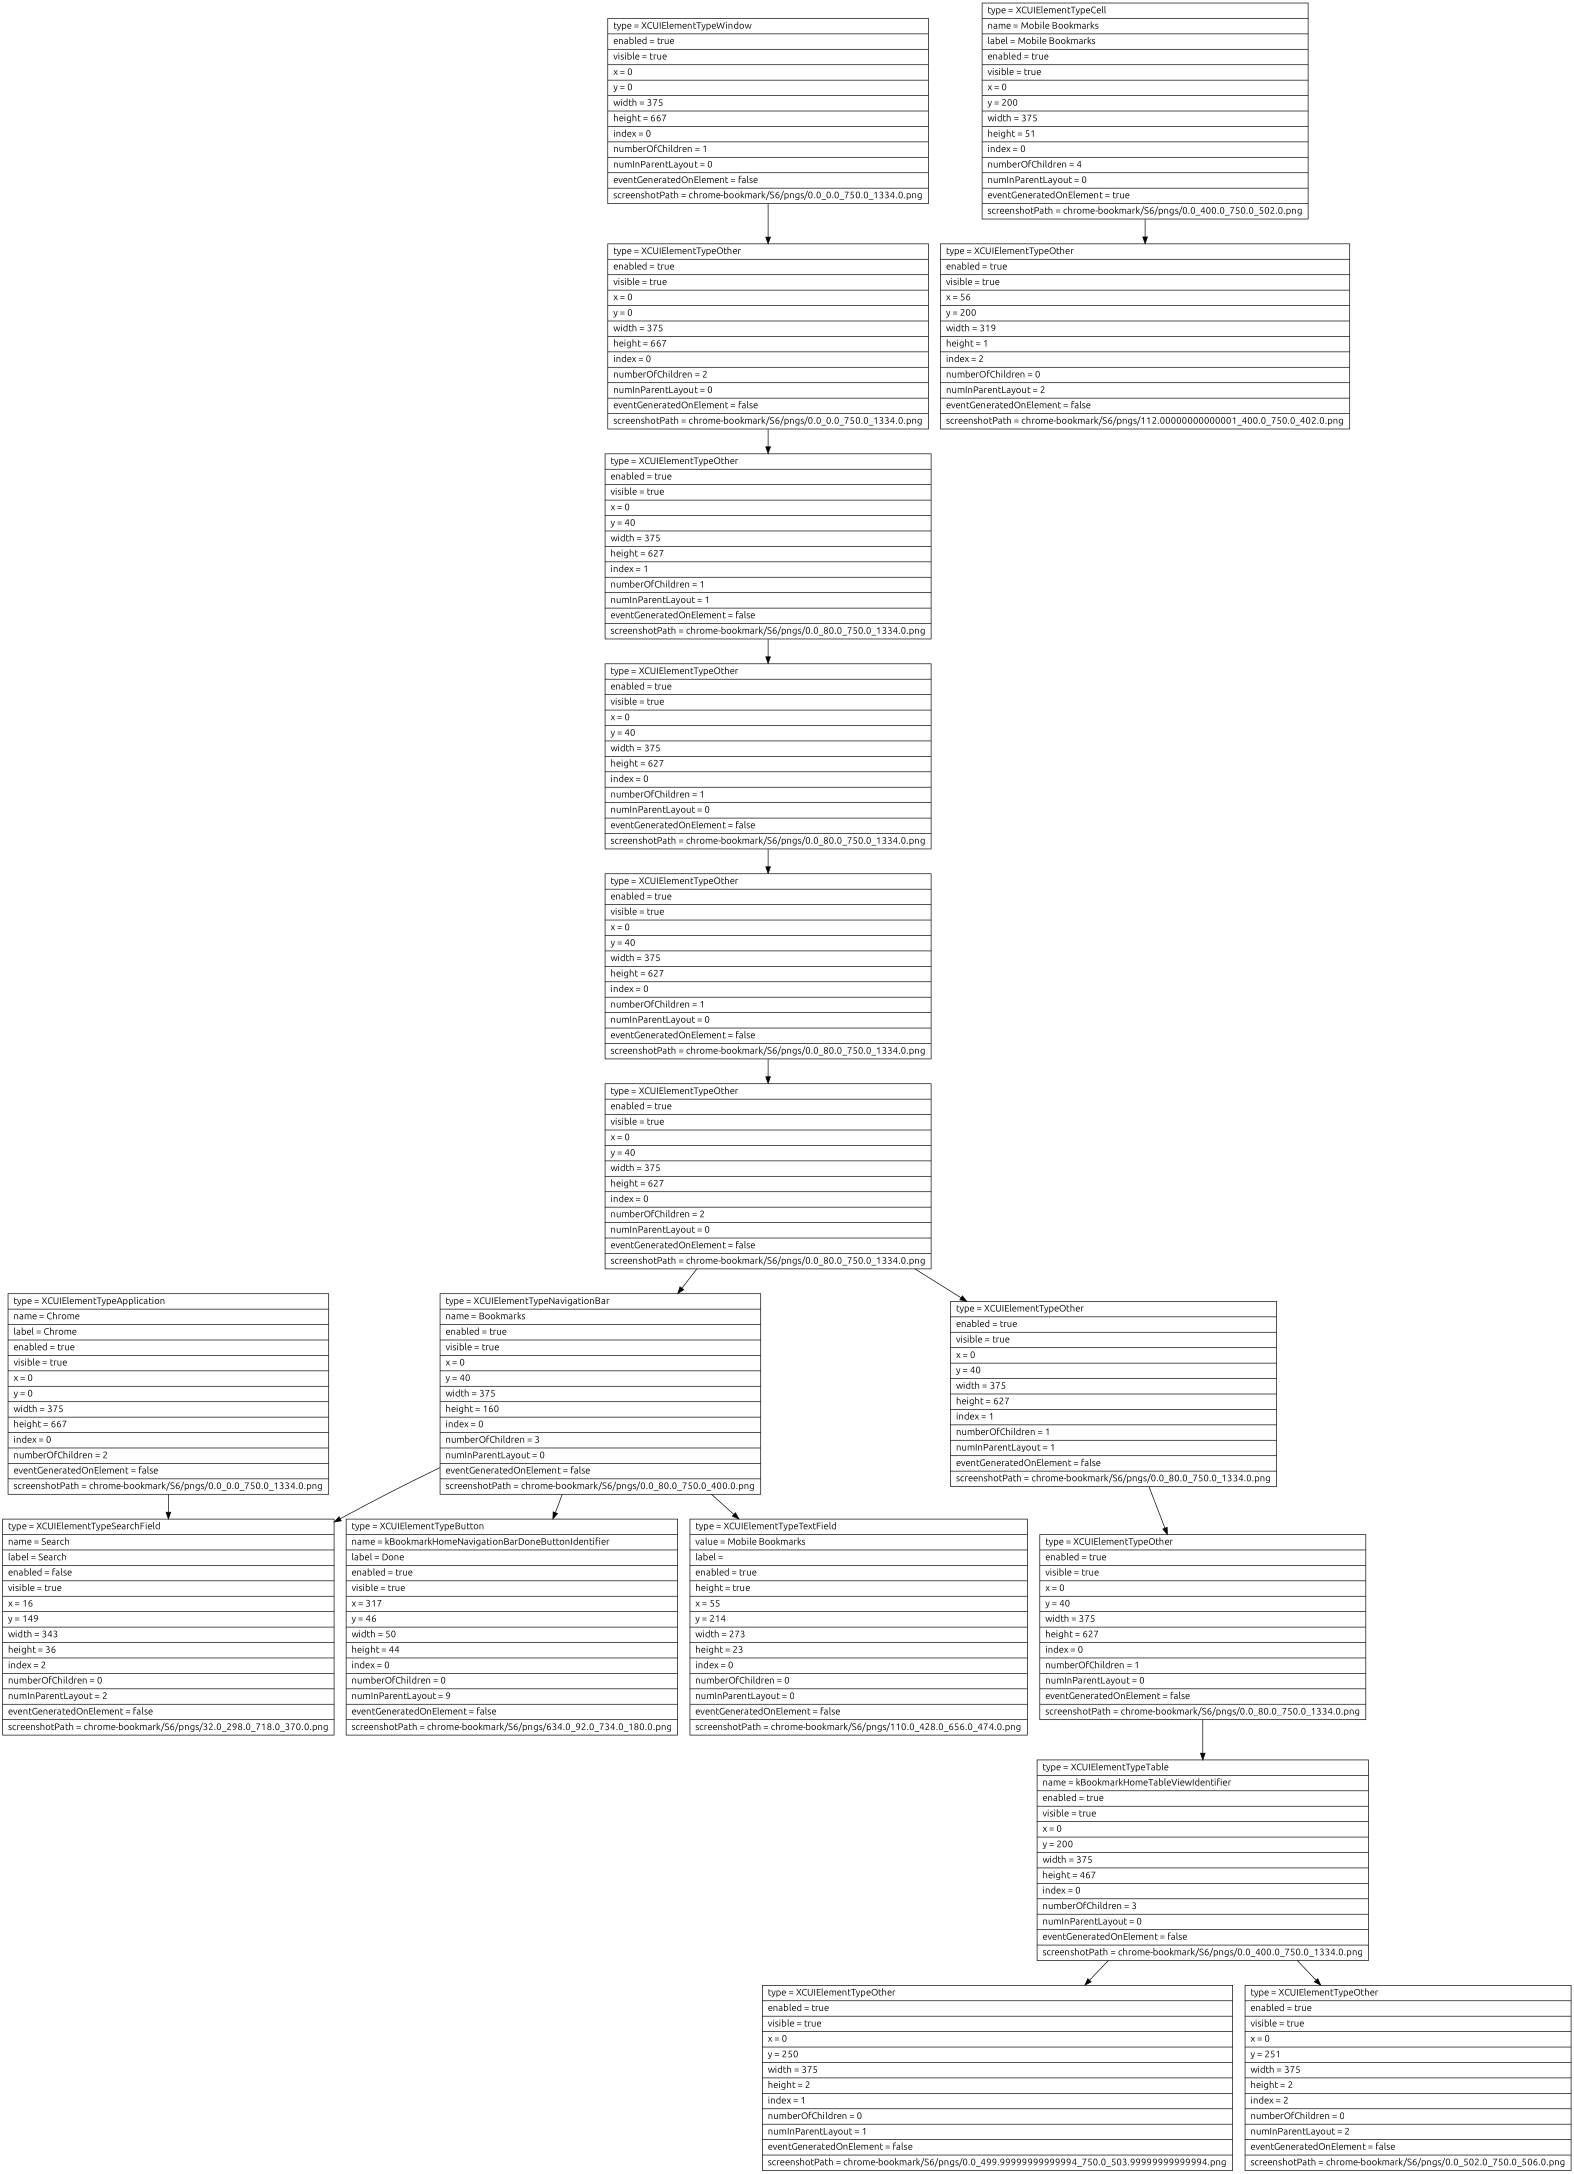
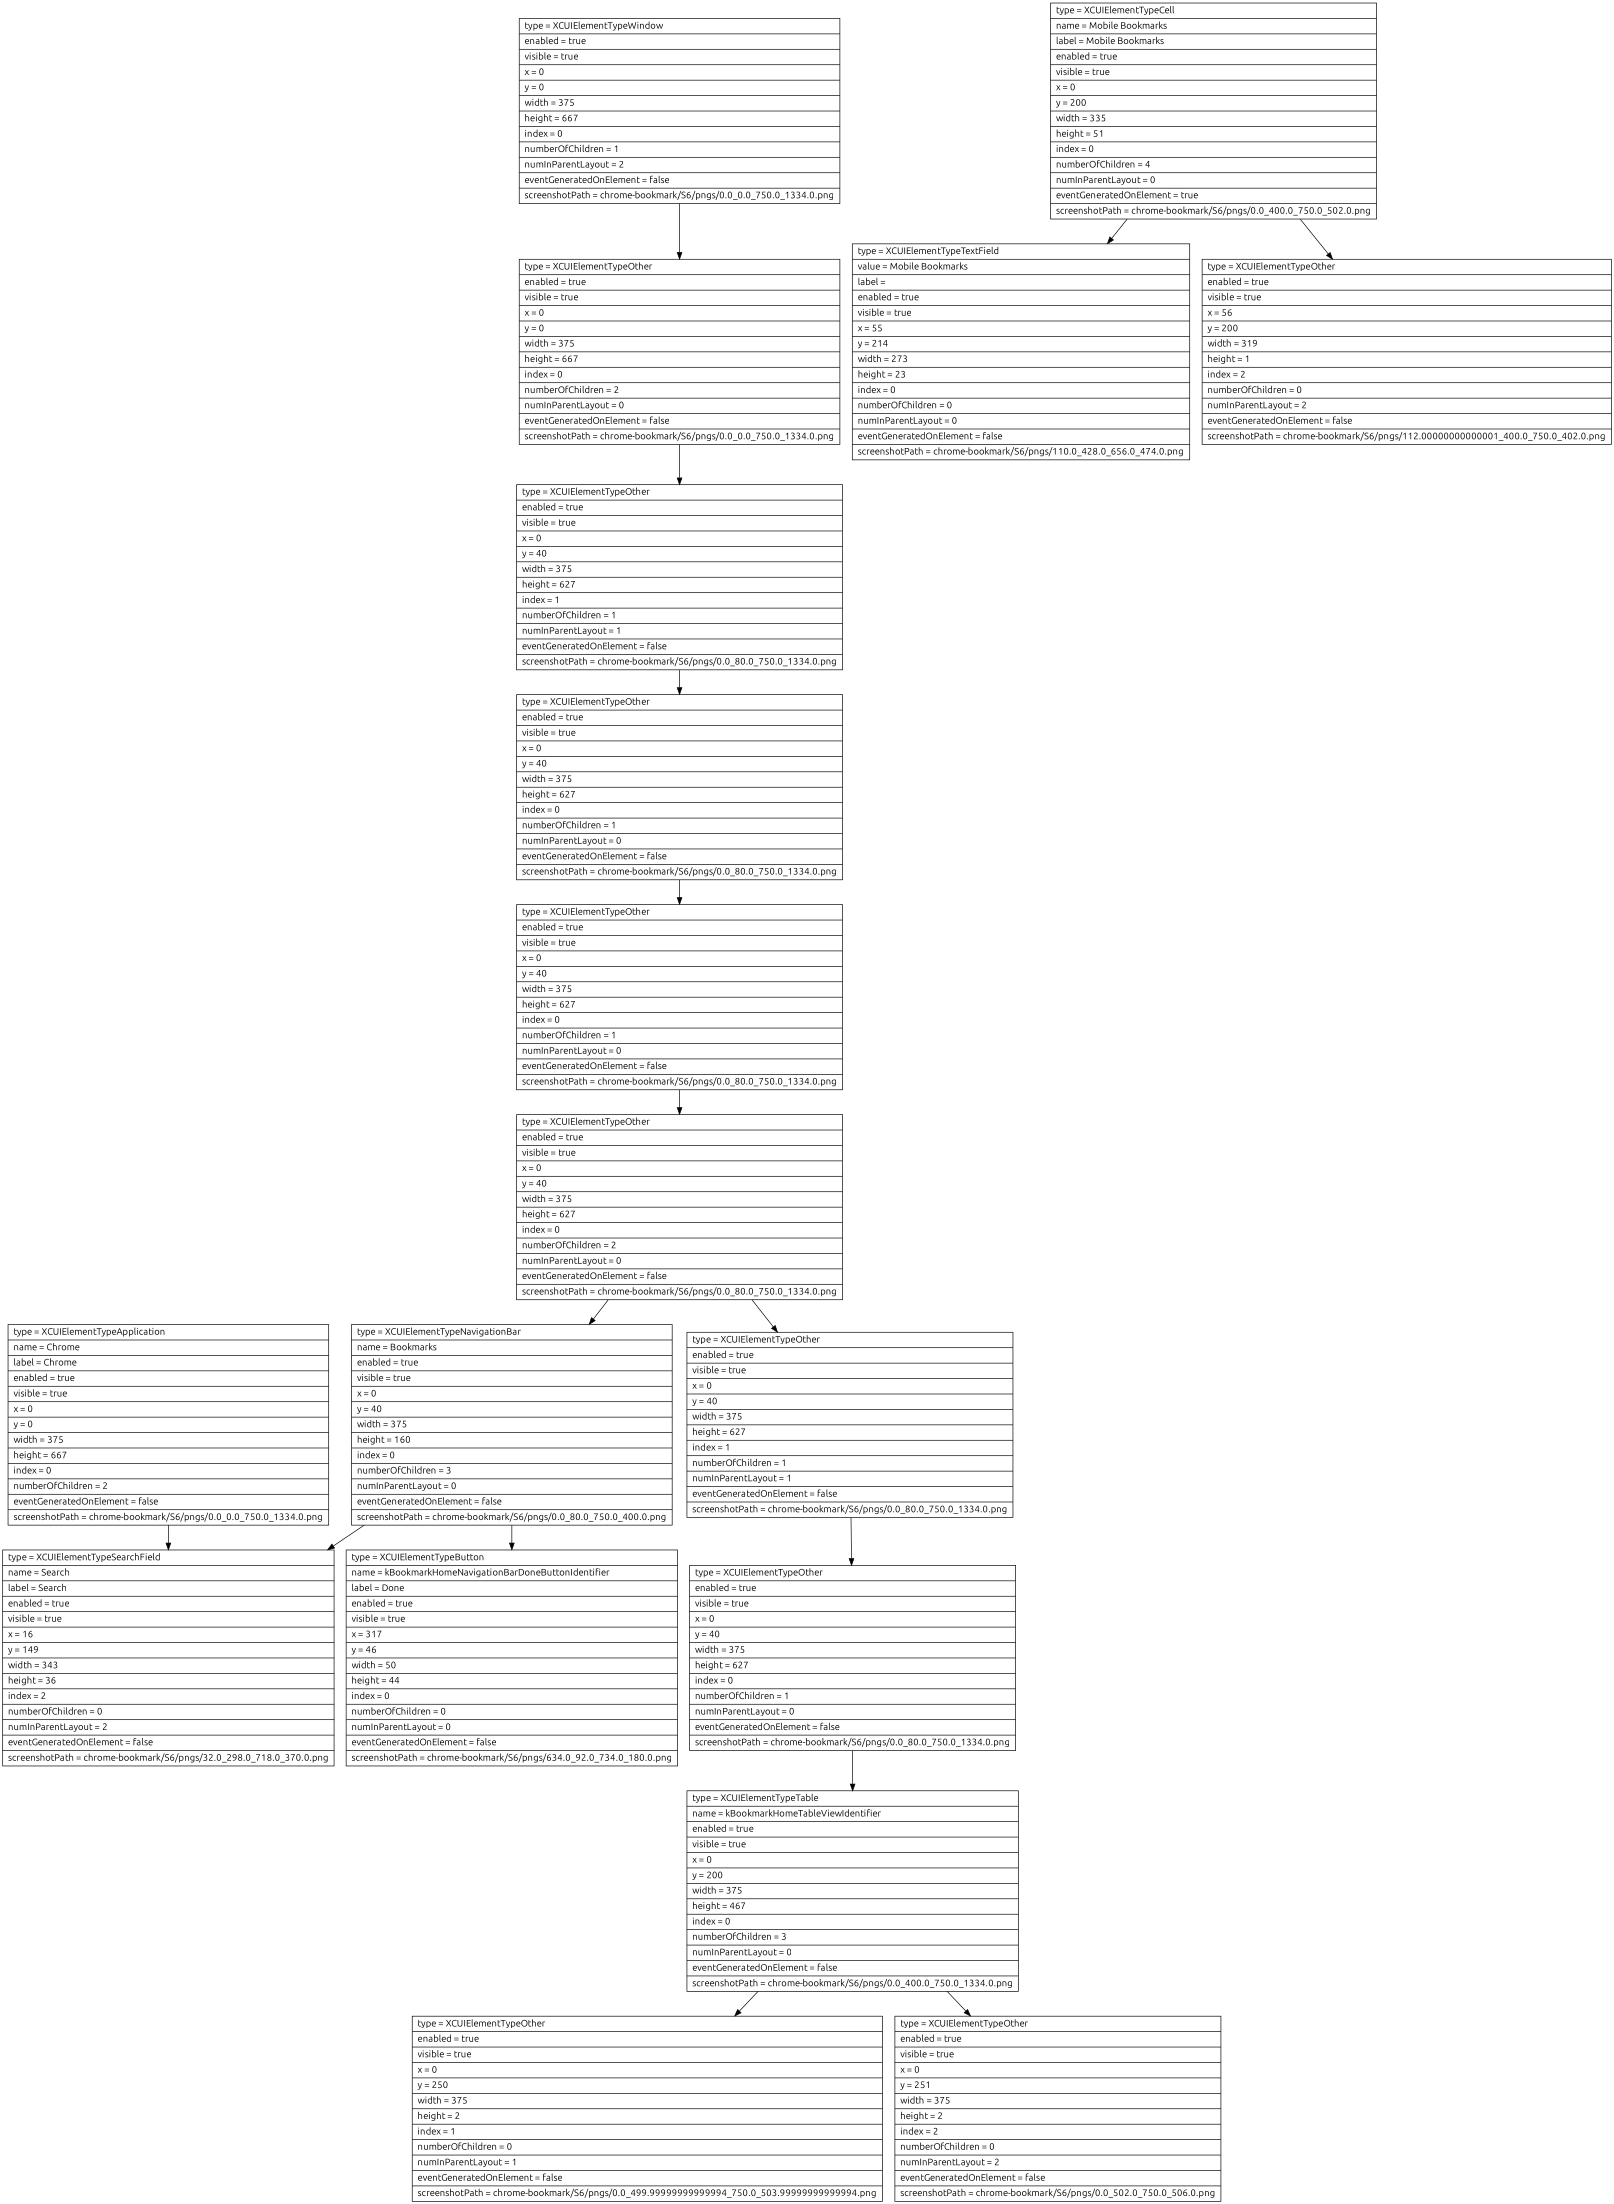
(1013, 118) -> (1081, 118)
(663, 165) -> (575, 165)
(723, 1504) -> (1119, 229)
(40, 1573) -> (39, 1604)
(723, 1588) -> (885, 313)
(401, 1696) -> (401, 1727)
